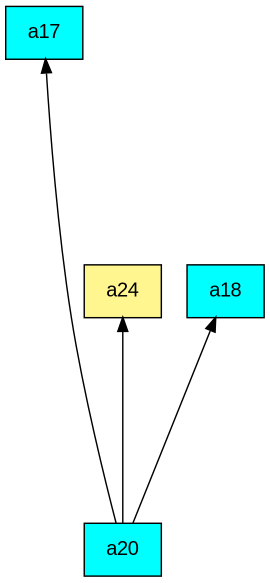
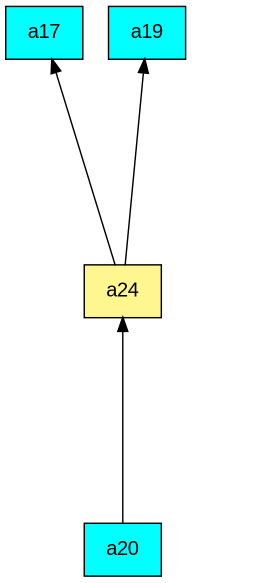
none -> (147, 33)
(226, 291) -> none
(69, 300) -> (86, 169)
